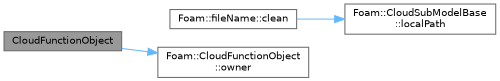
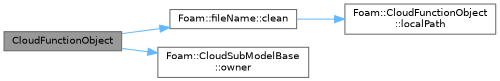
(420, 19) -> (420, 19)
none -> (141, 31)
(233, 62) -> (233, 62)
